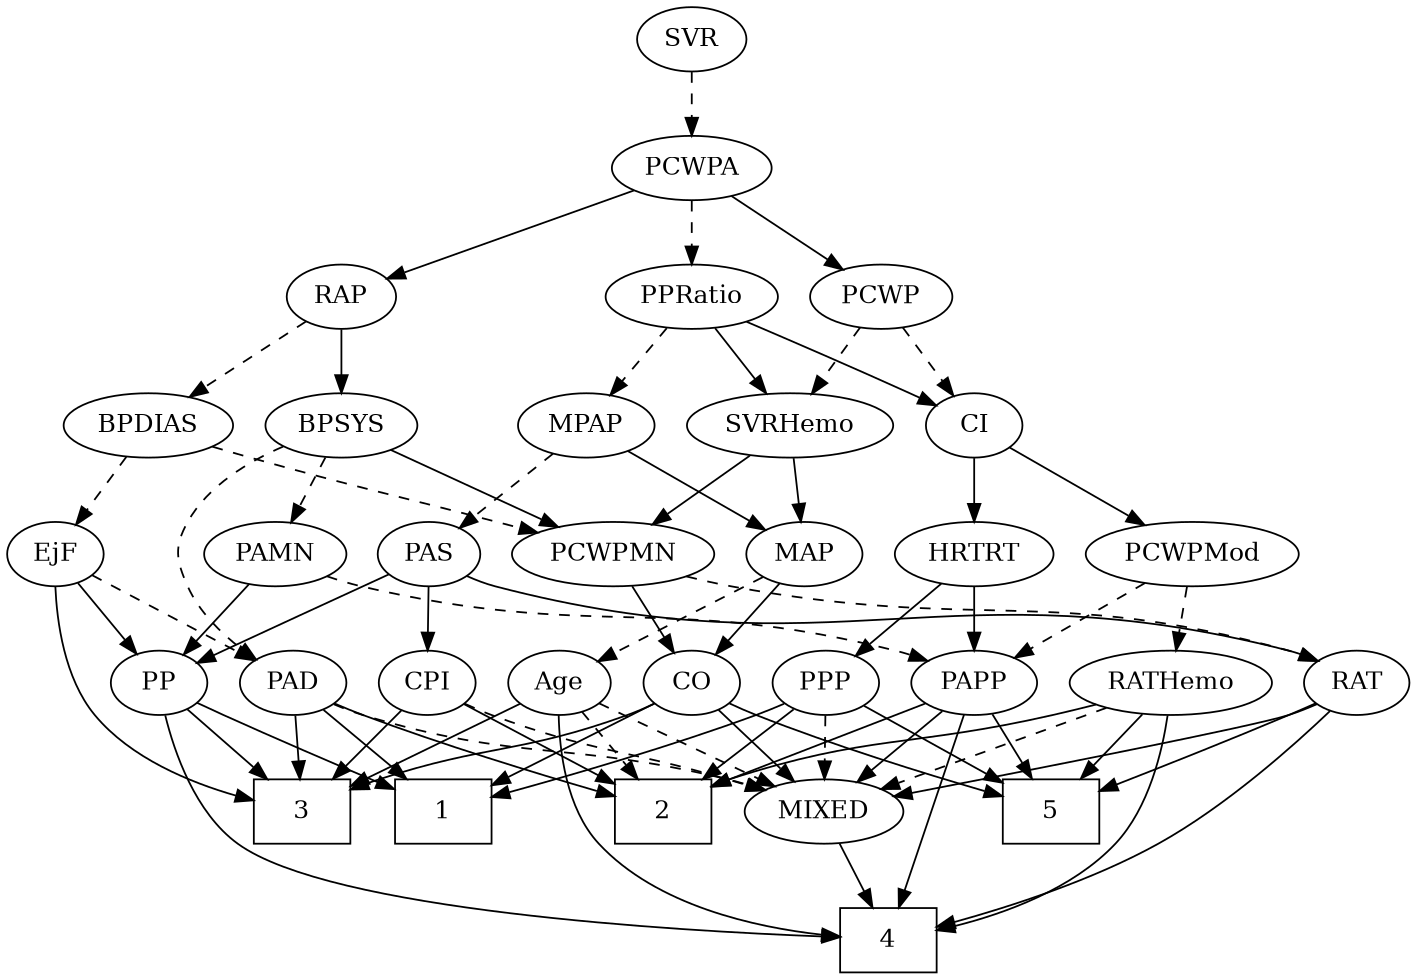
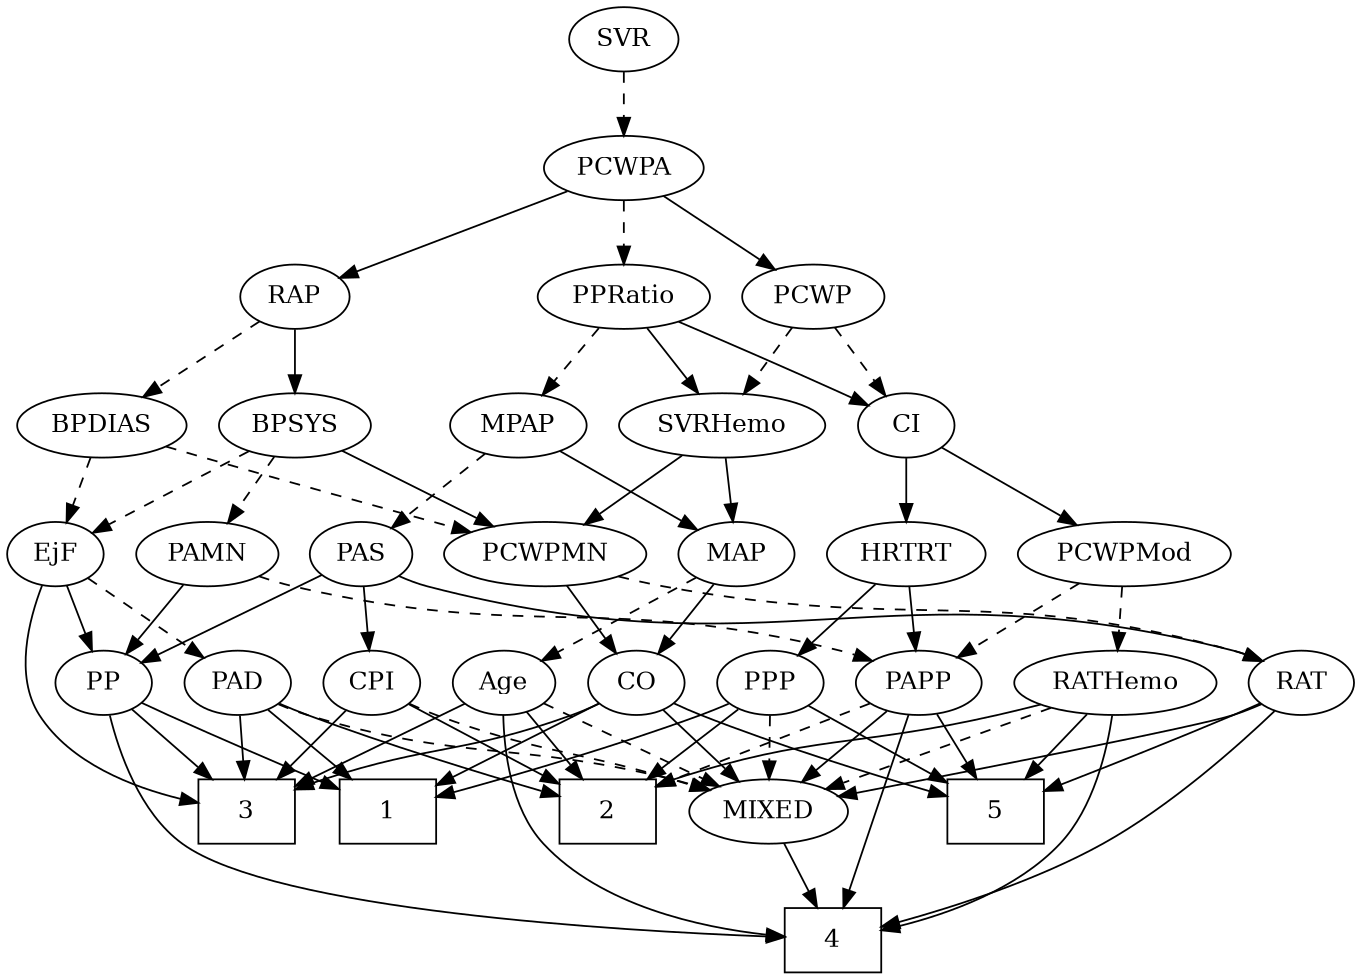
(182, 534) -> (179, 488)
(847, 734) -> (791, 734)
(604, 738) -> (549, 738)
